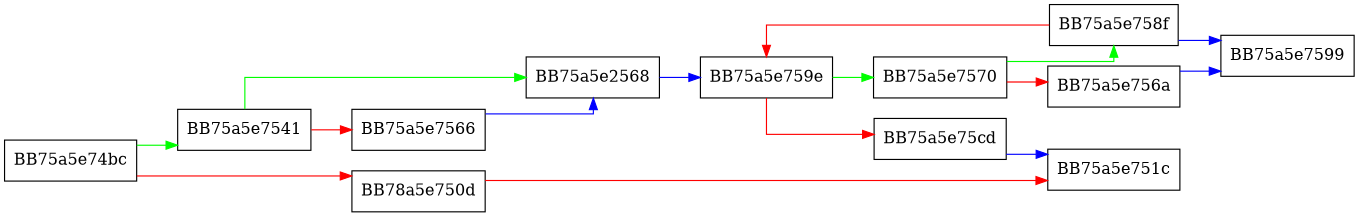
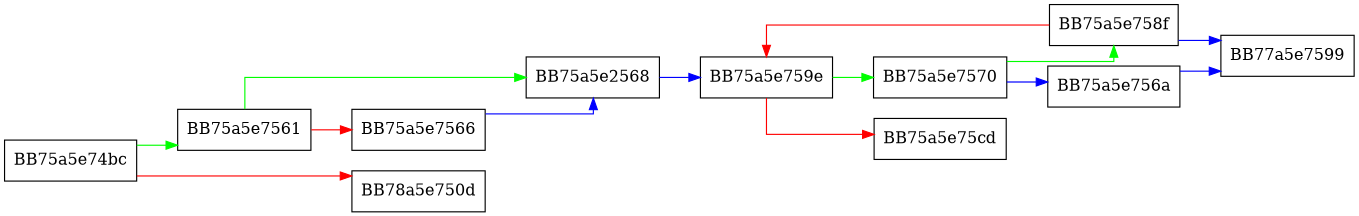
(1288, 56) -> (1288, 56)
(1022, 82) -> (1022, 82)
(244, 130) -> (244, 130)
(1114, 170) -> none
